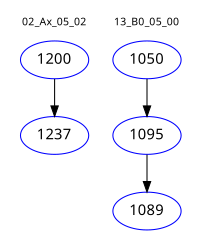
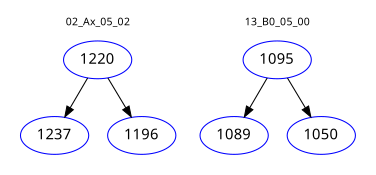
(55, 60) -> (98, 60)
(147, 92) -> (296, 93)
none -> (142, 135)
